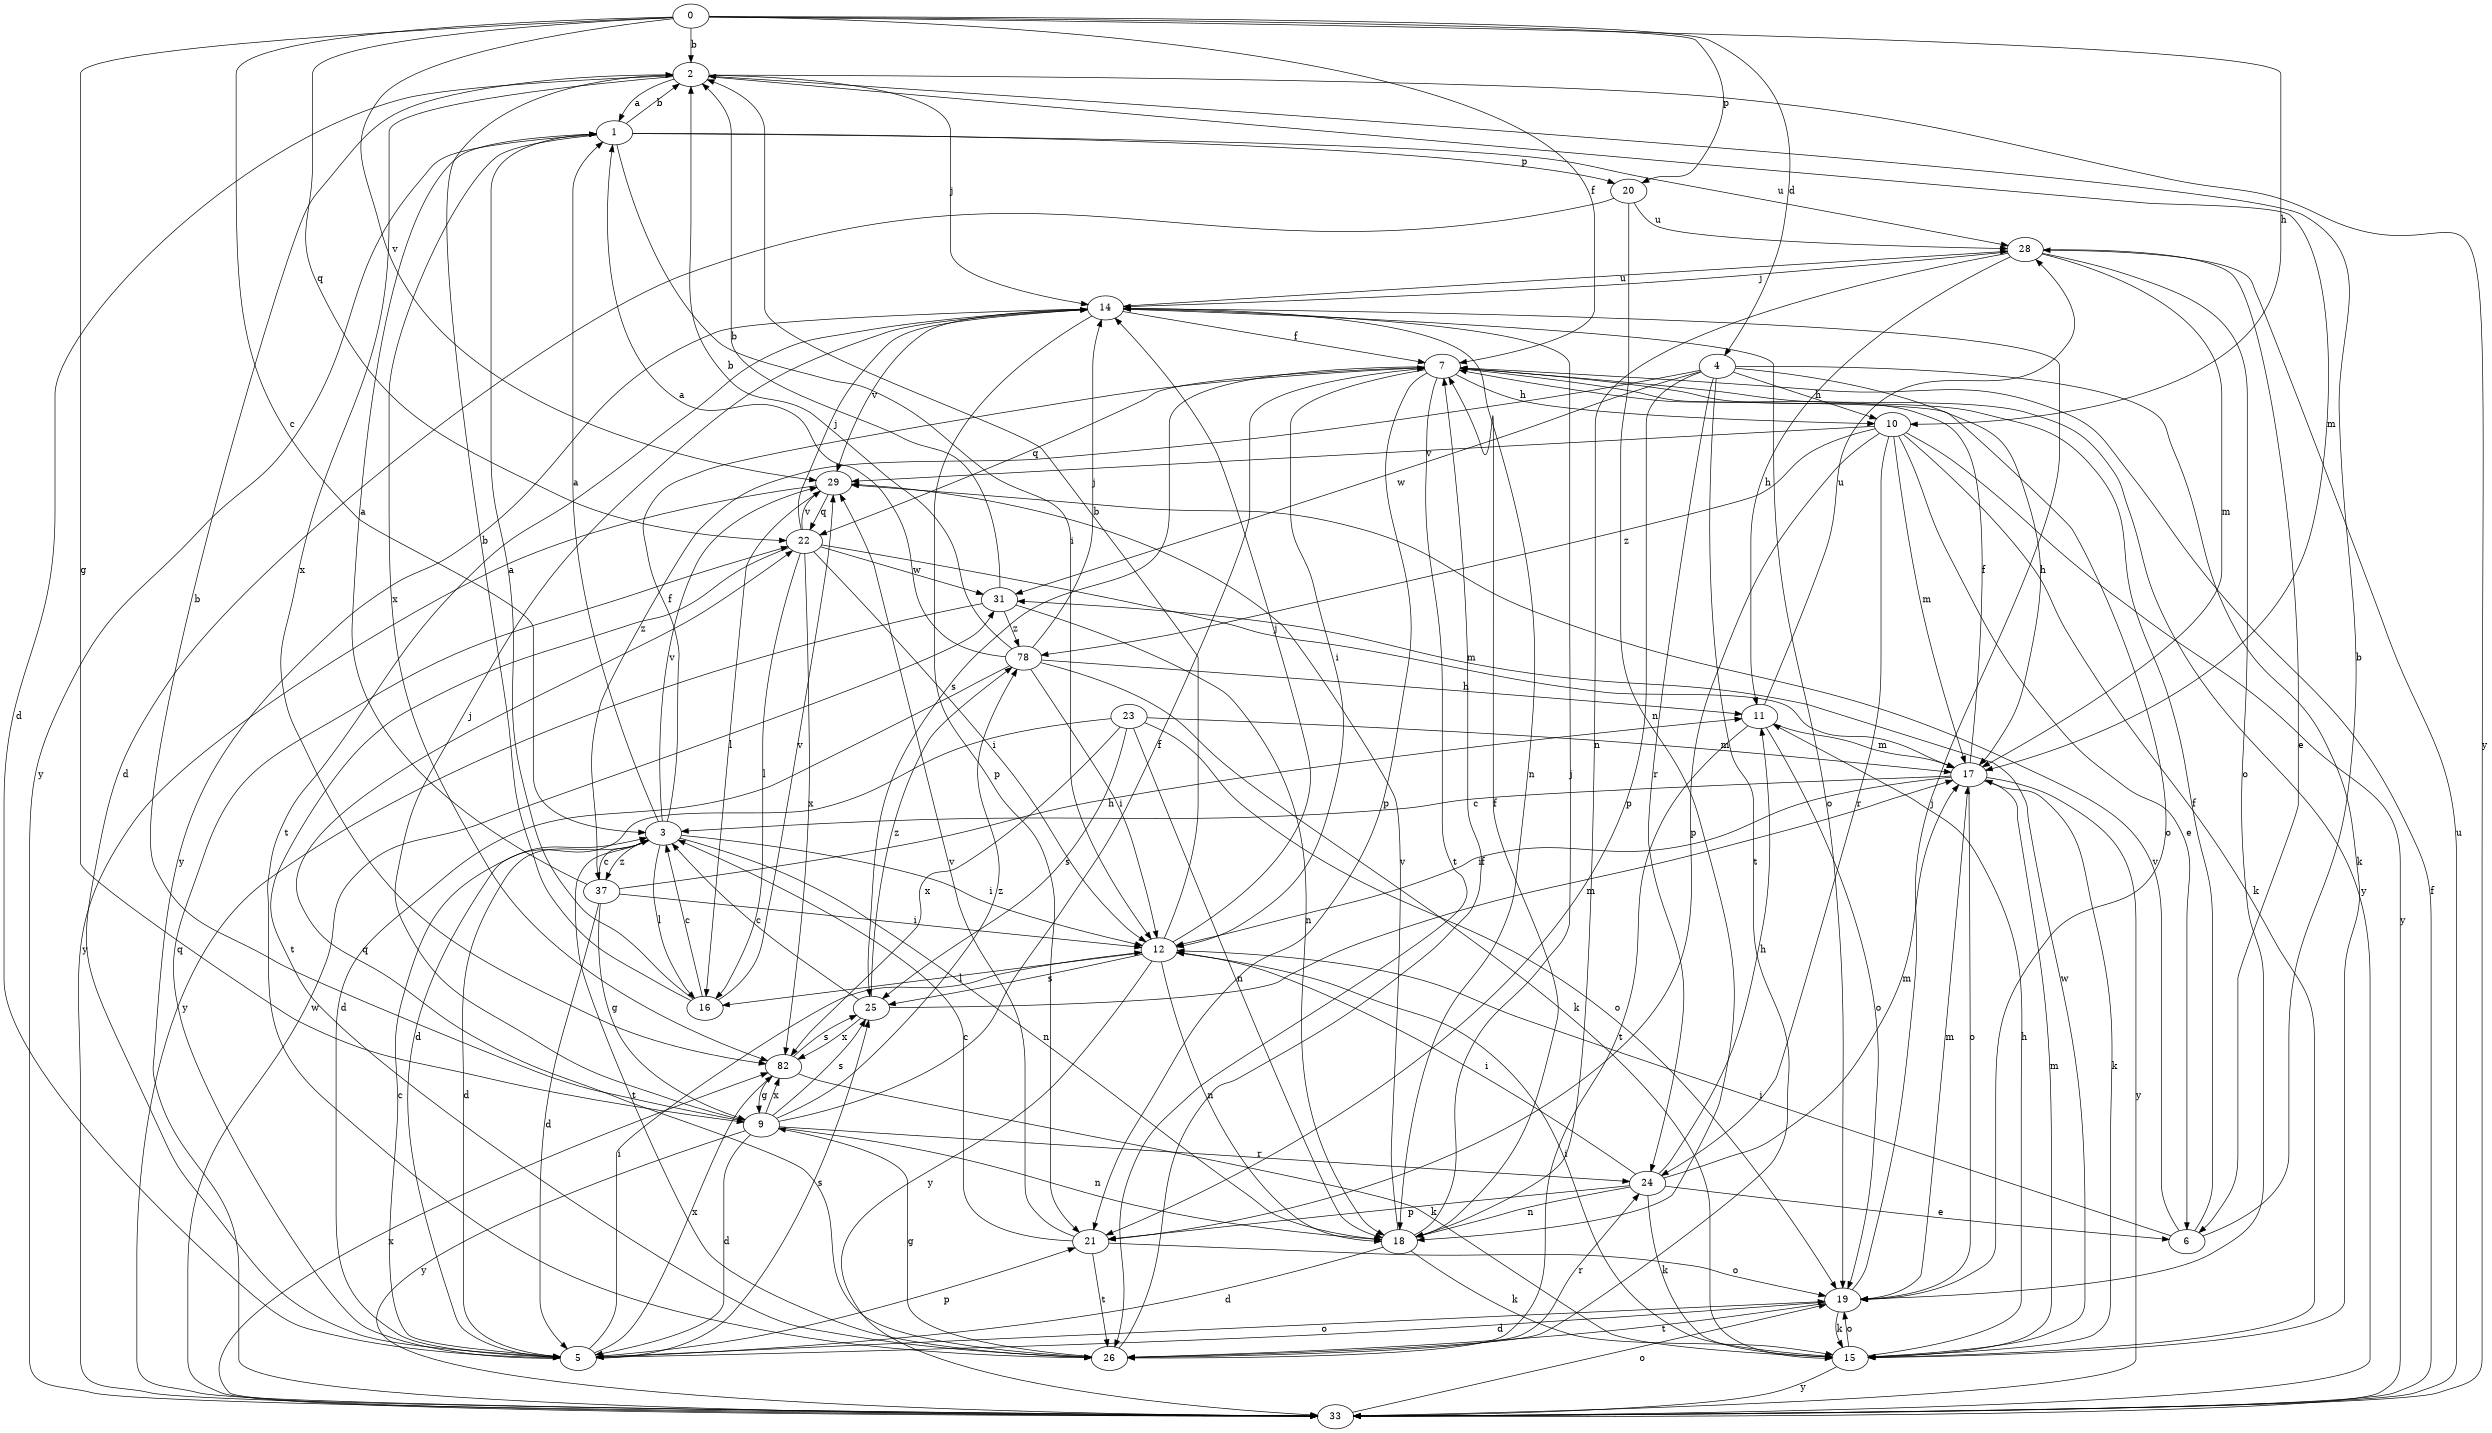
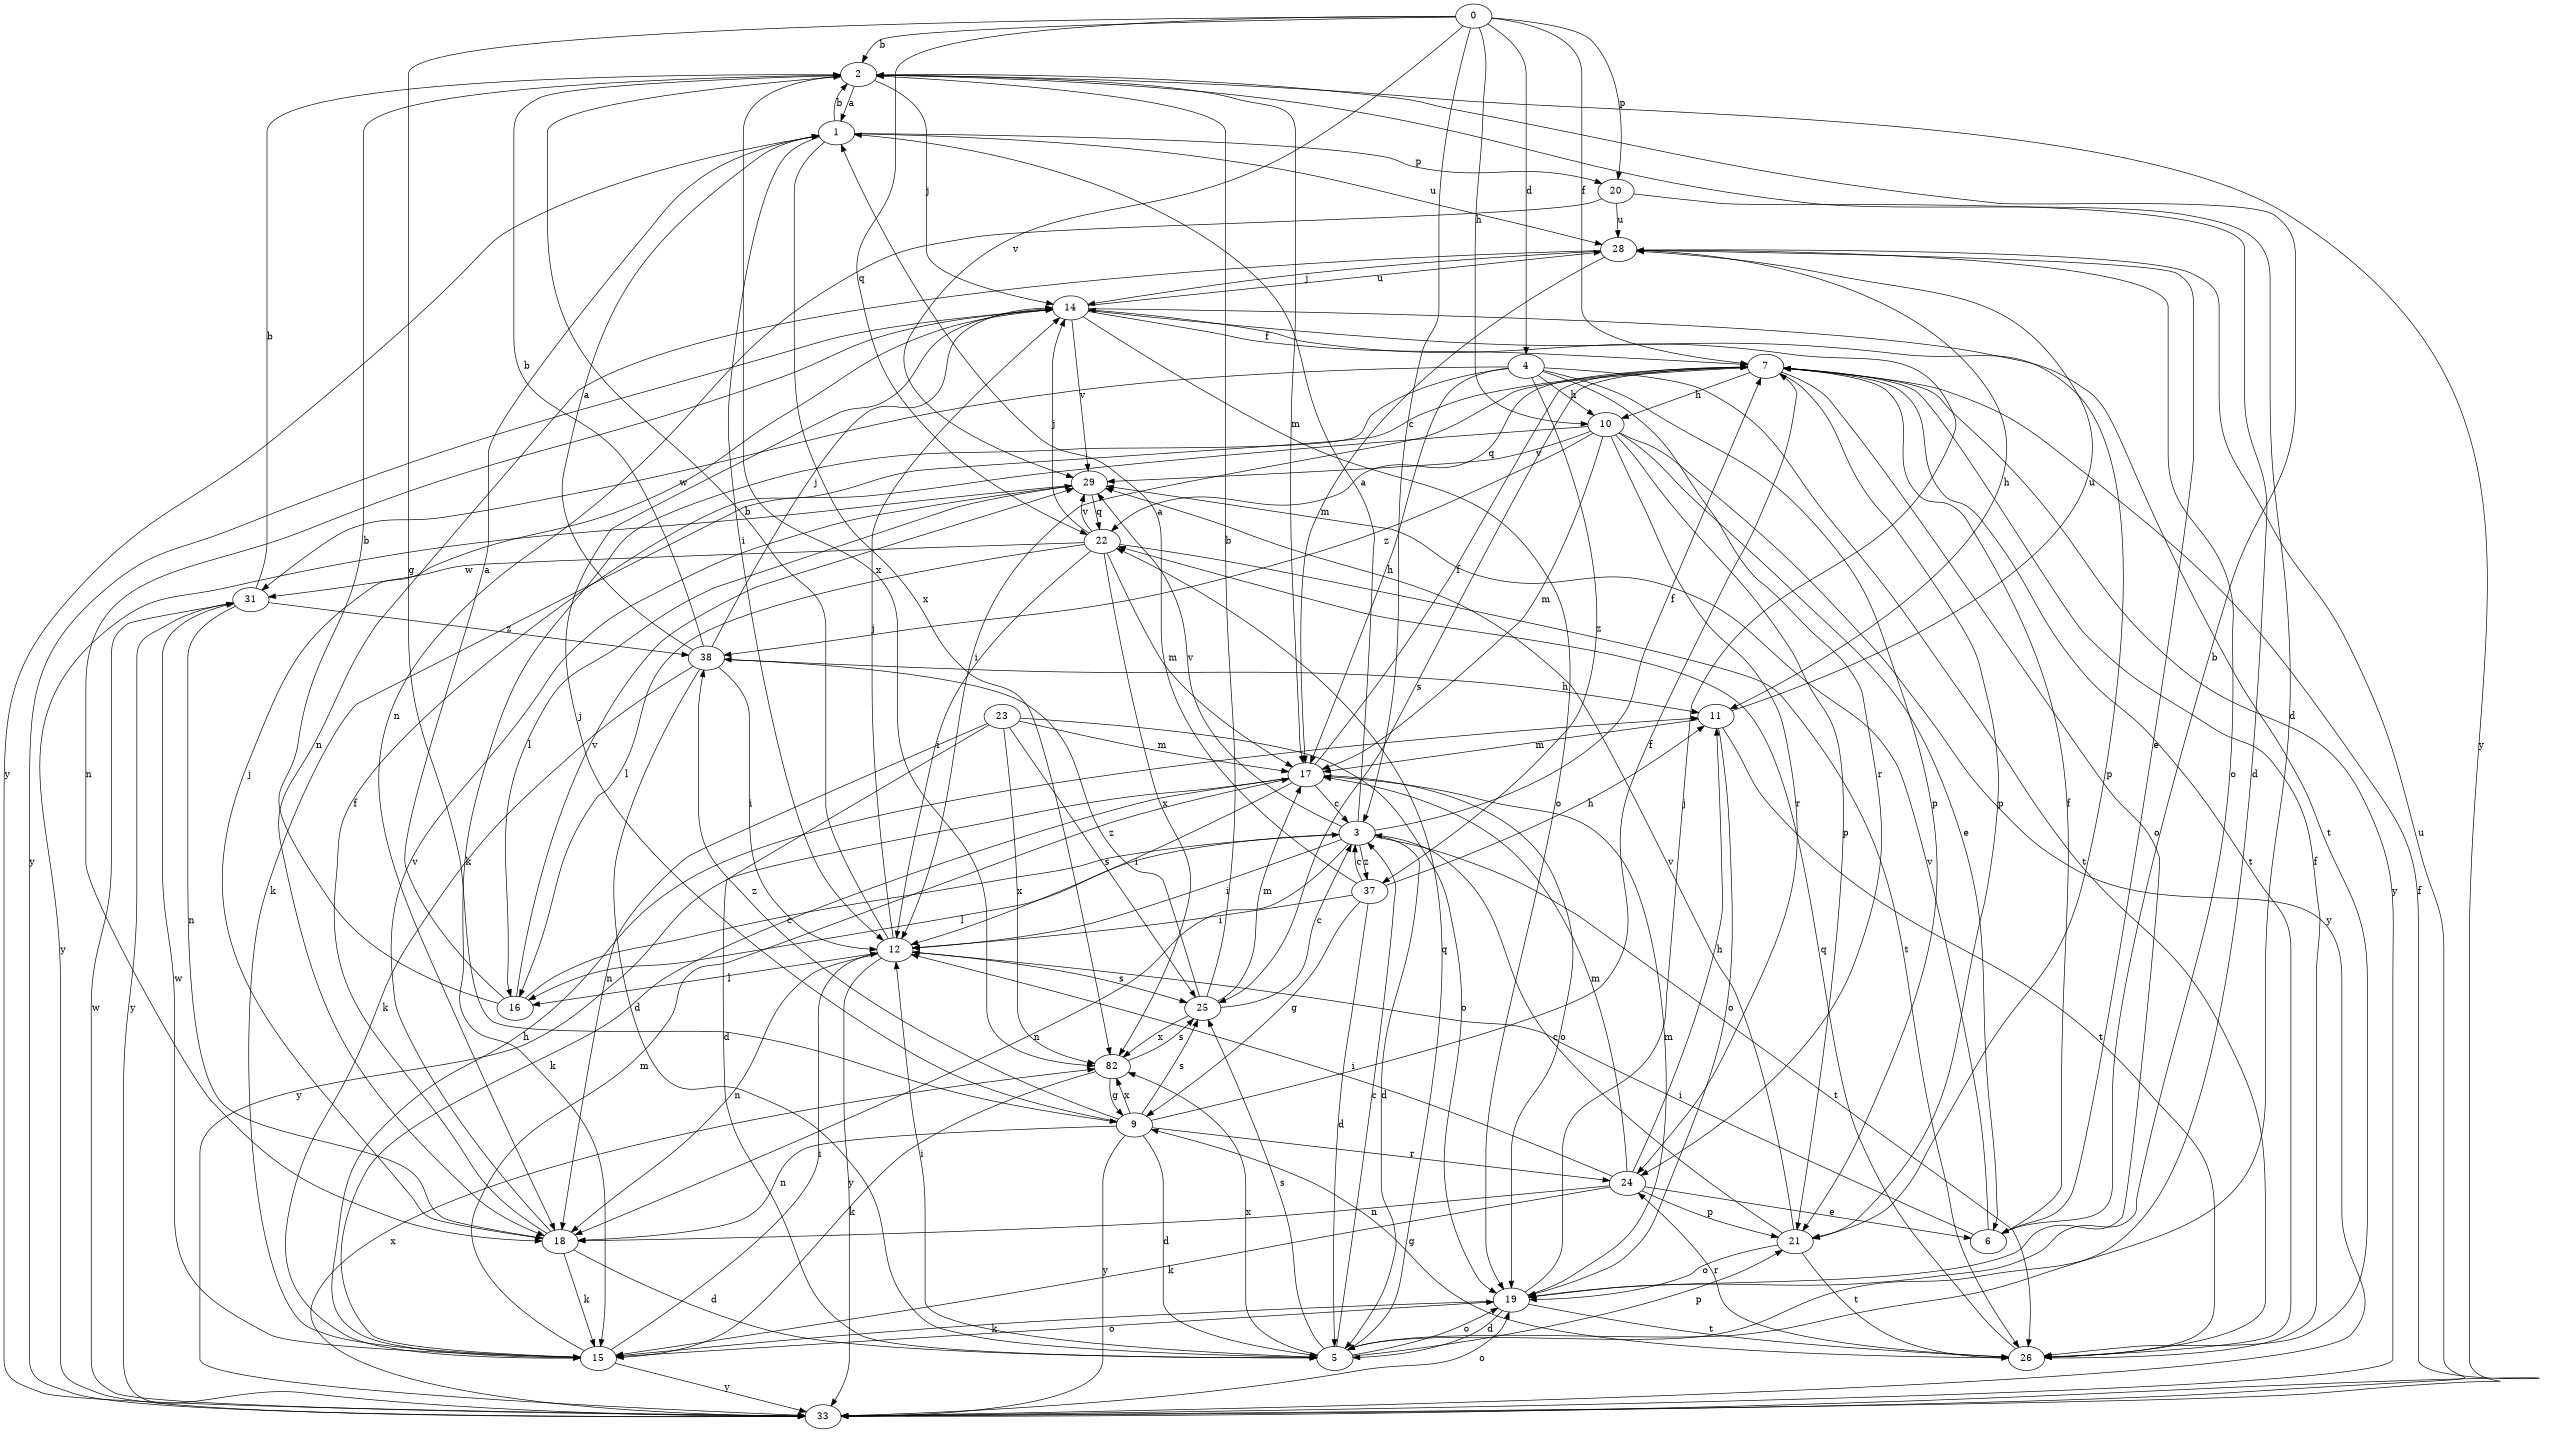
(179, 654) -> (1226, 390)
(1024, 658) -> (706, 658)
